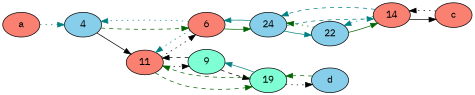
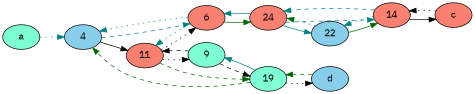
(21, 25) -> (21, 37)
(268, 25) -> (268, 18)
(141, 29) -> (143, 32)
(209, 77) -> (170, 85)
